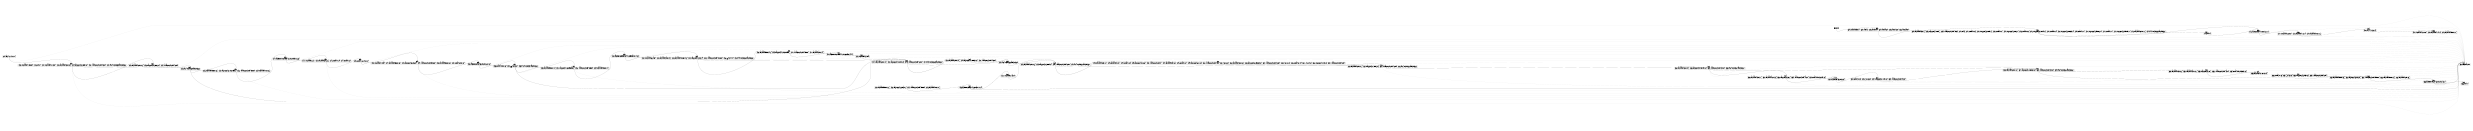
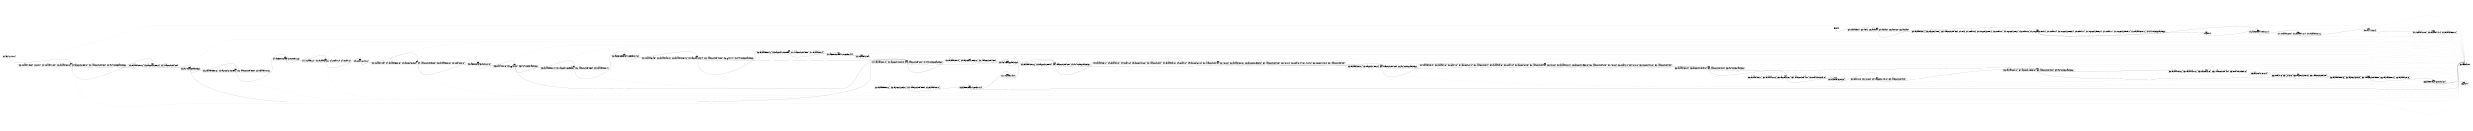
none -> (1546, 65)
(2232, 75) -> none
